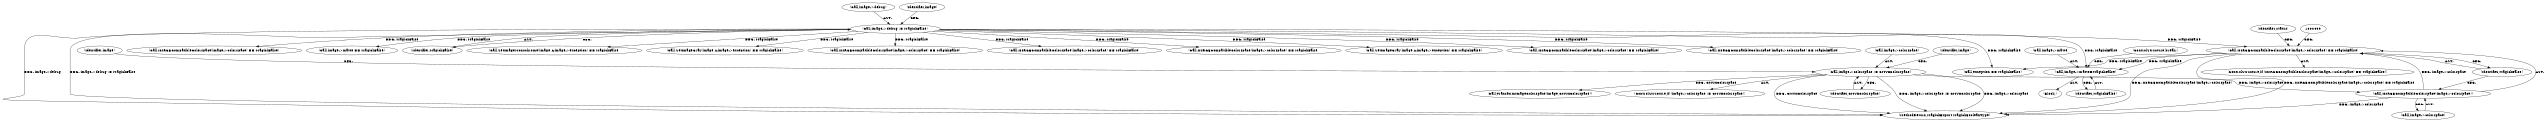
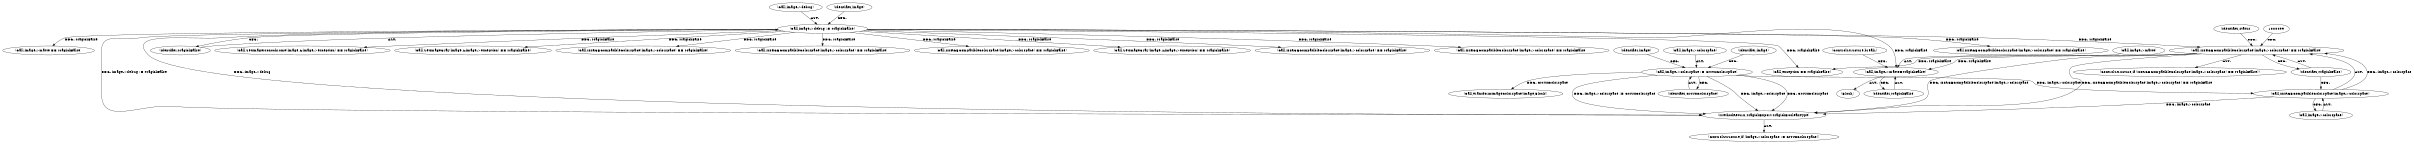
(1770, 80) -> (1764, 125)
(1540, 94) -> (1506, 94)
